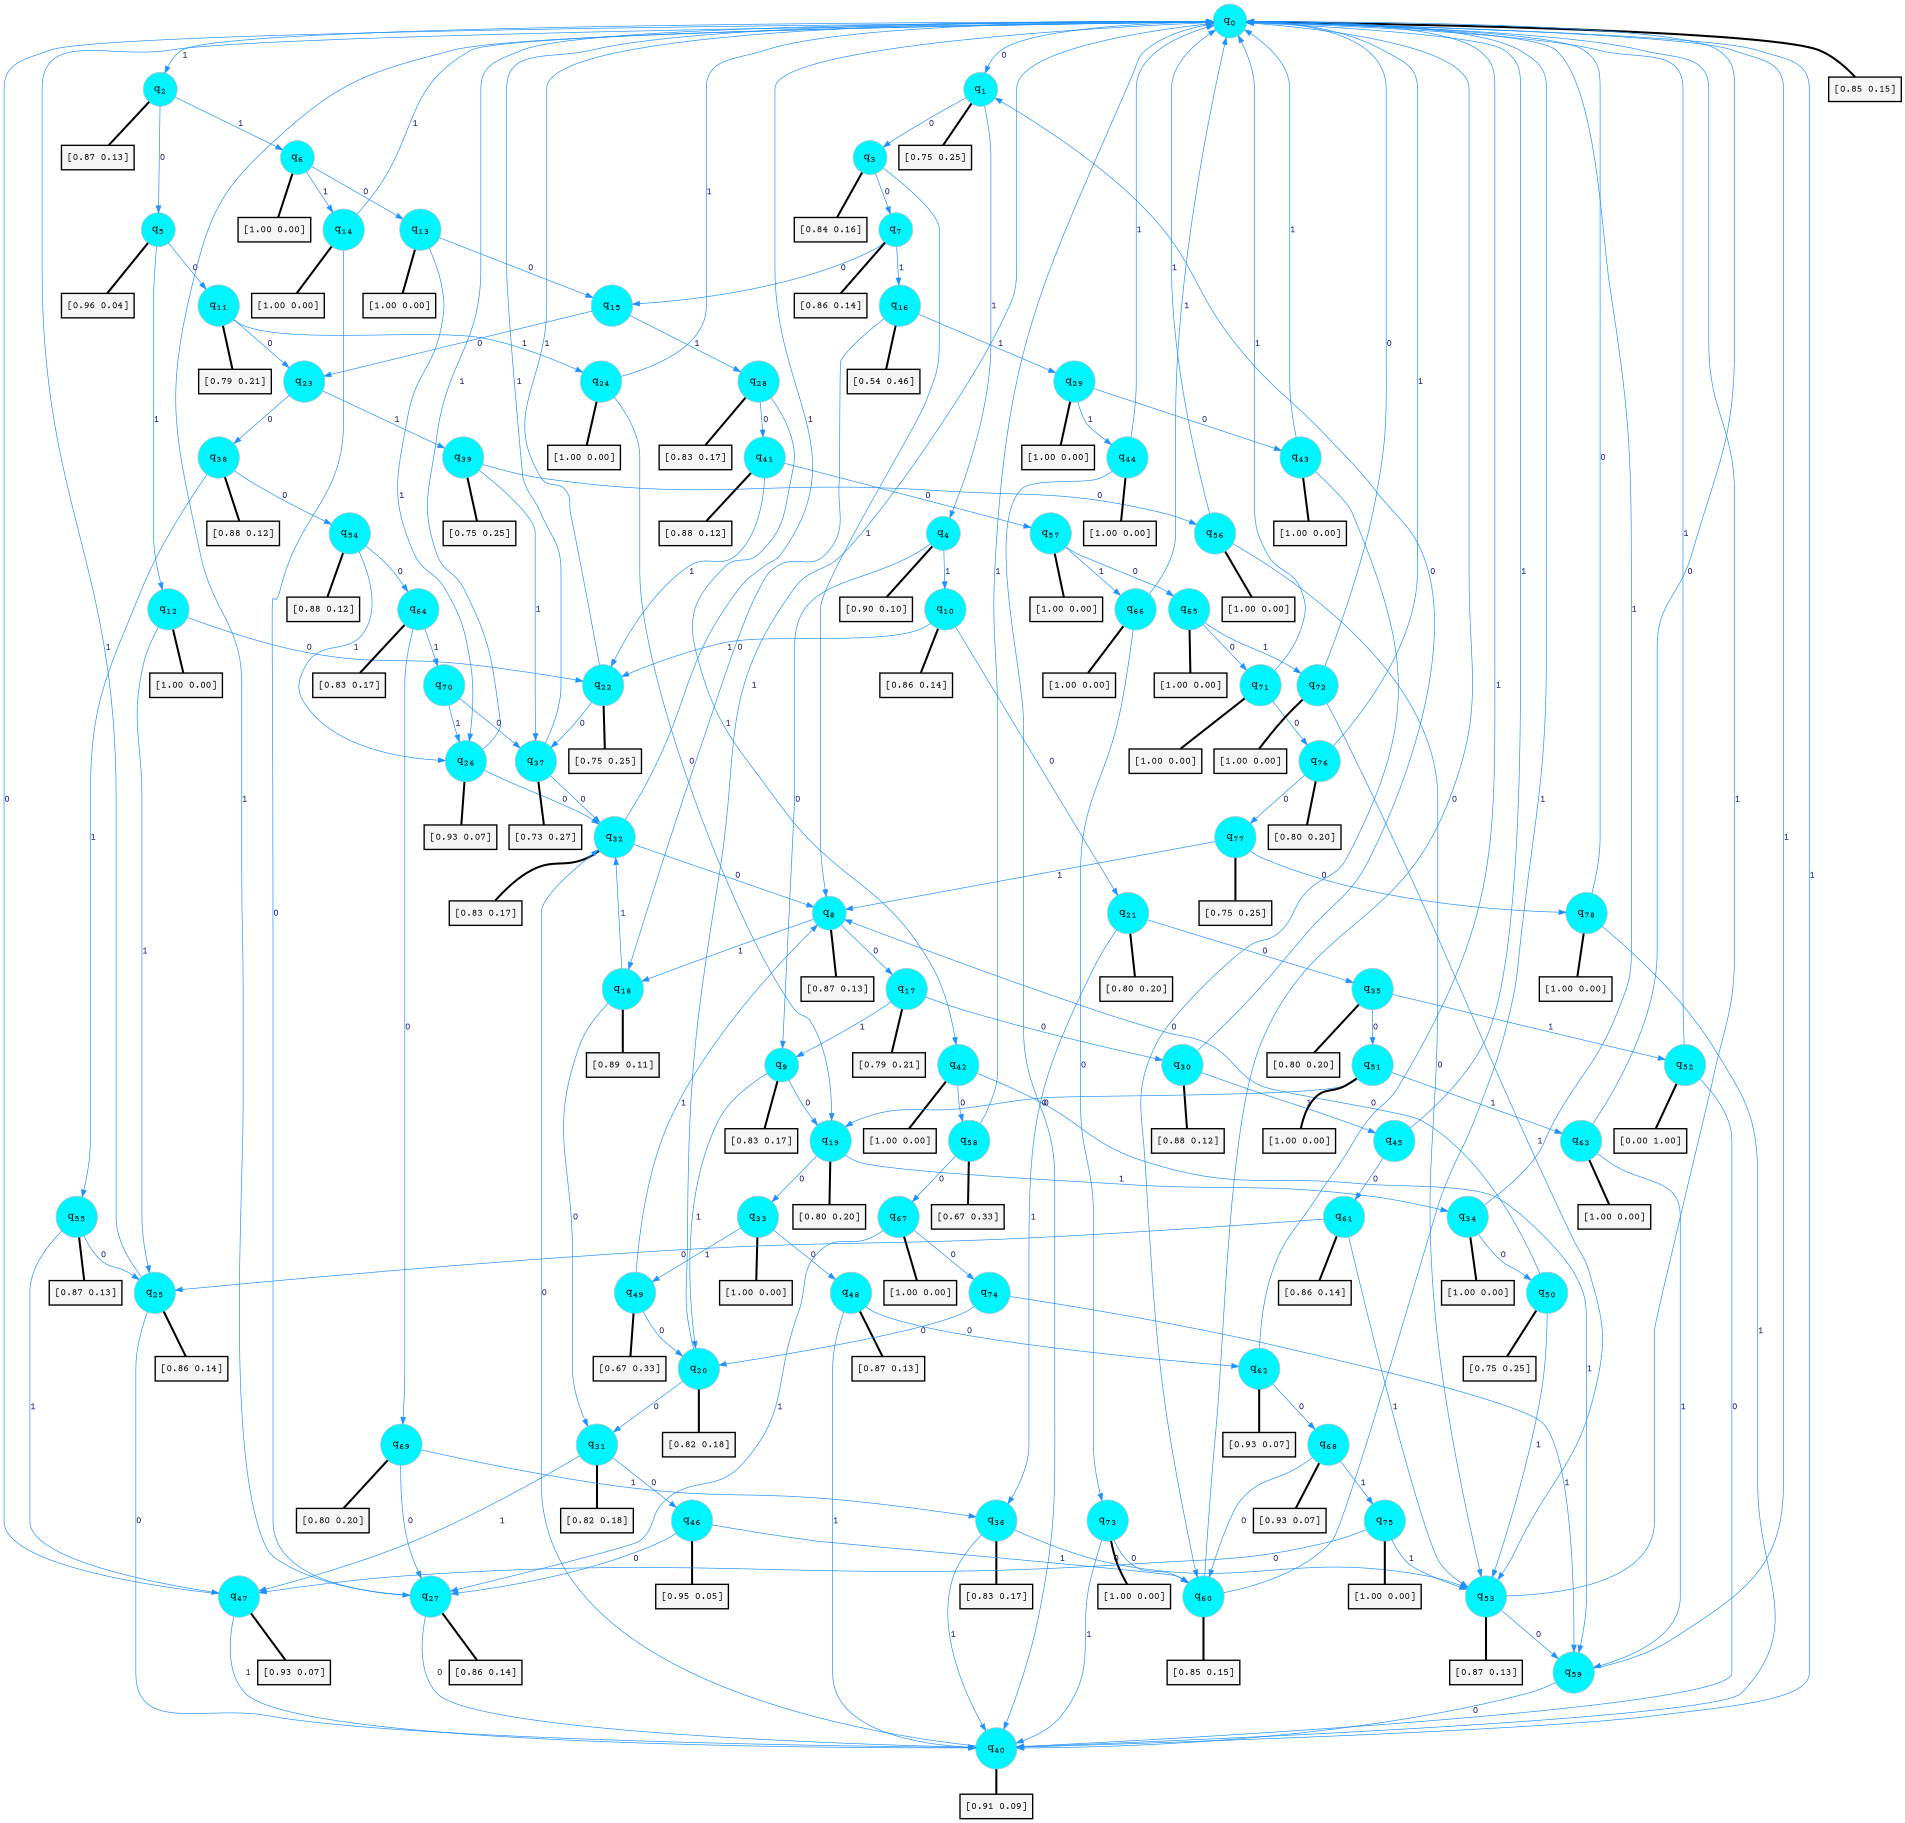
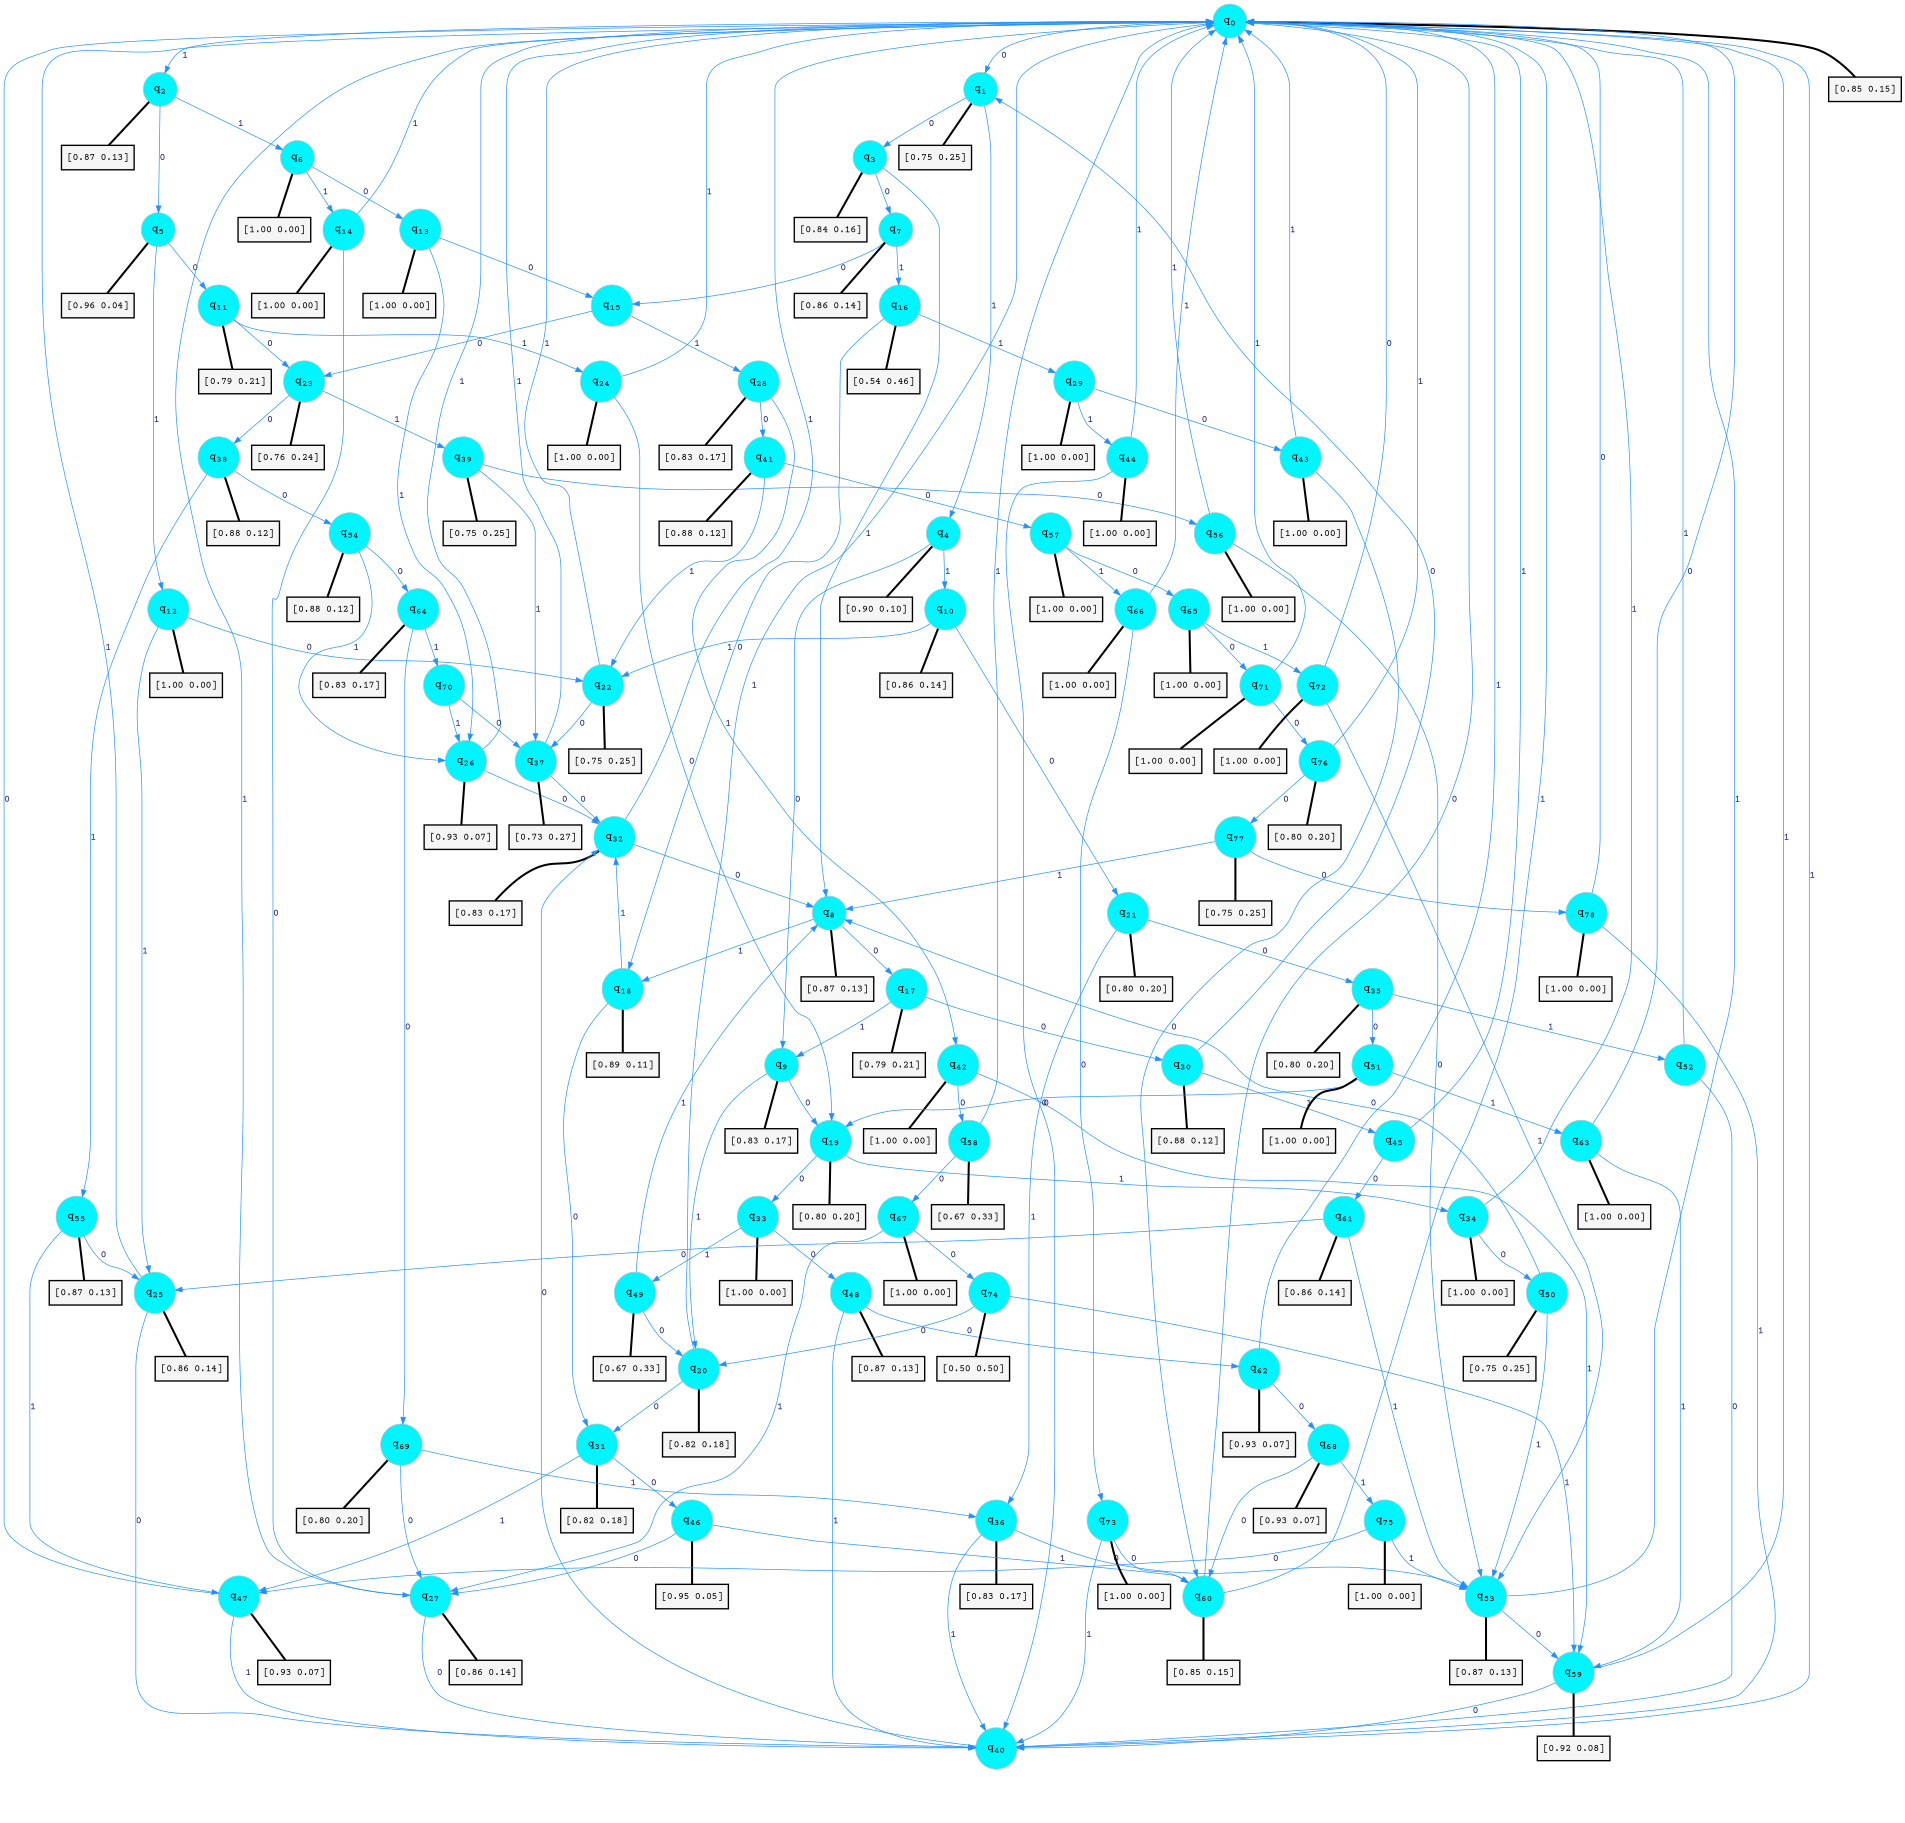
none -> (288, 457)
(1650, 1141) -> none
none -> (973, 1369)
none -> (1574, 1748)
(996, 1806) -> none
